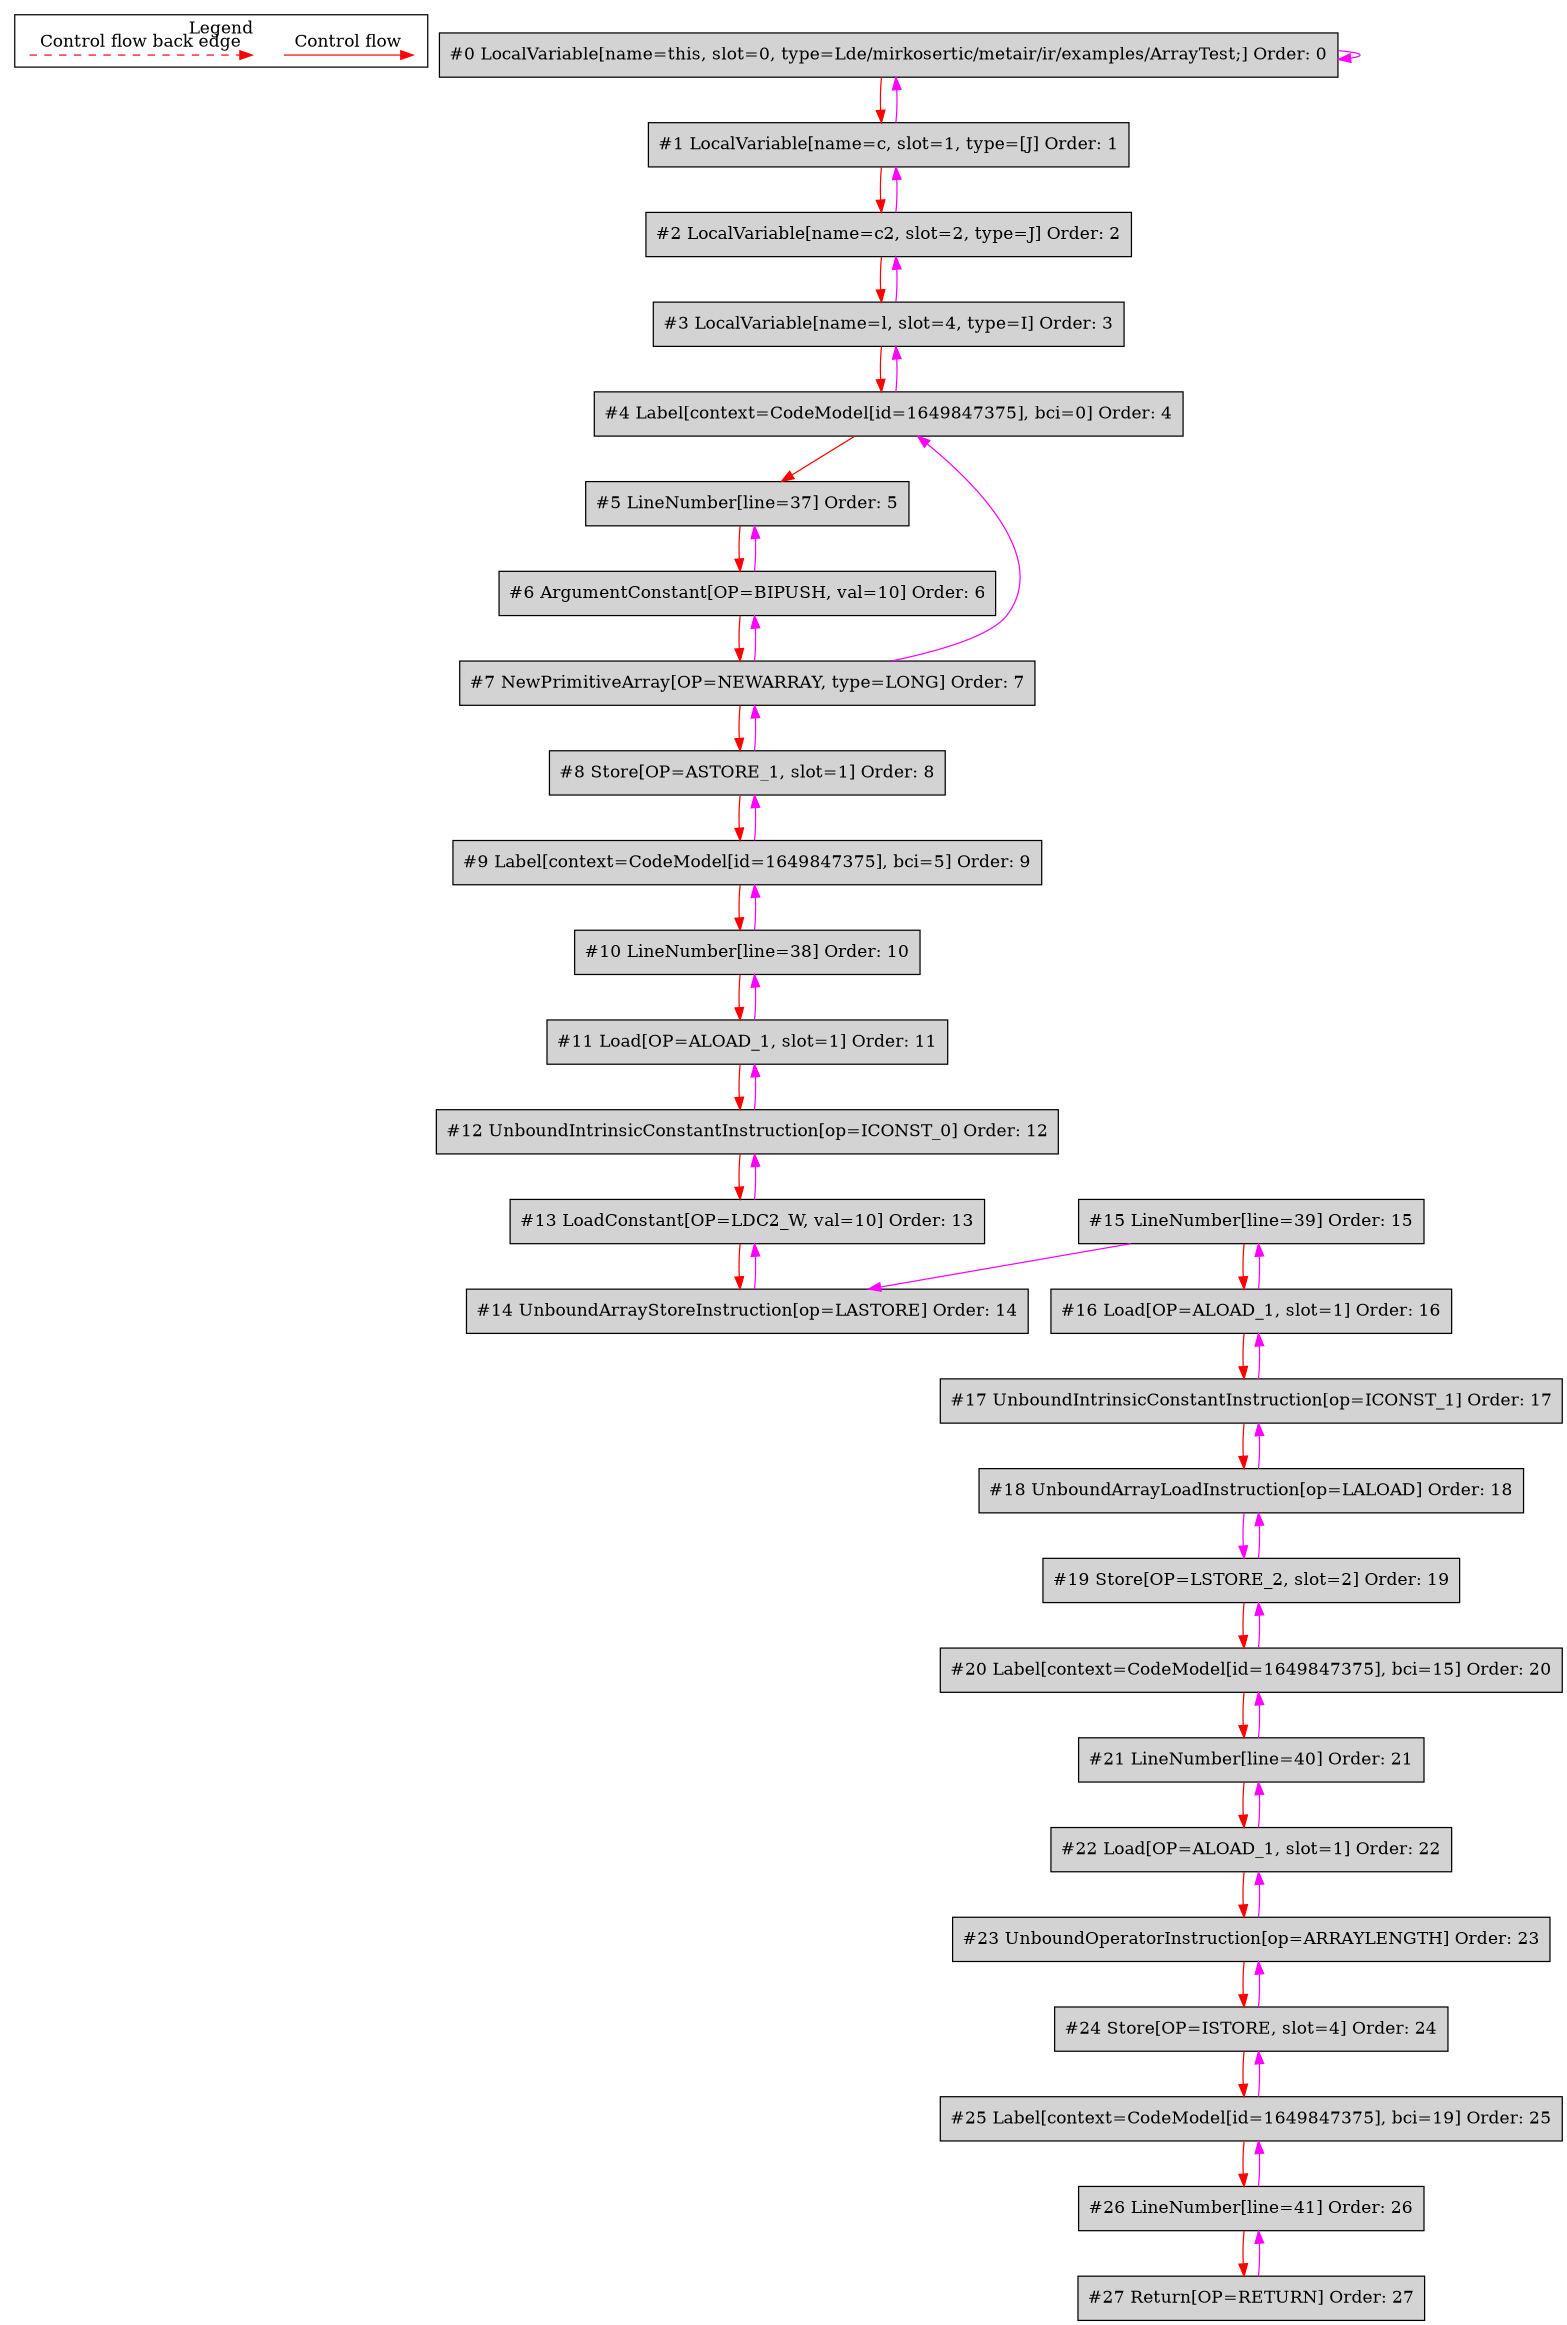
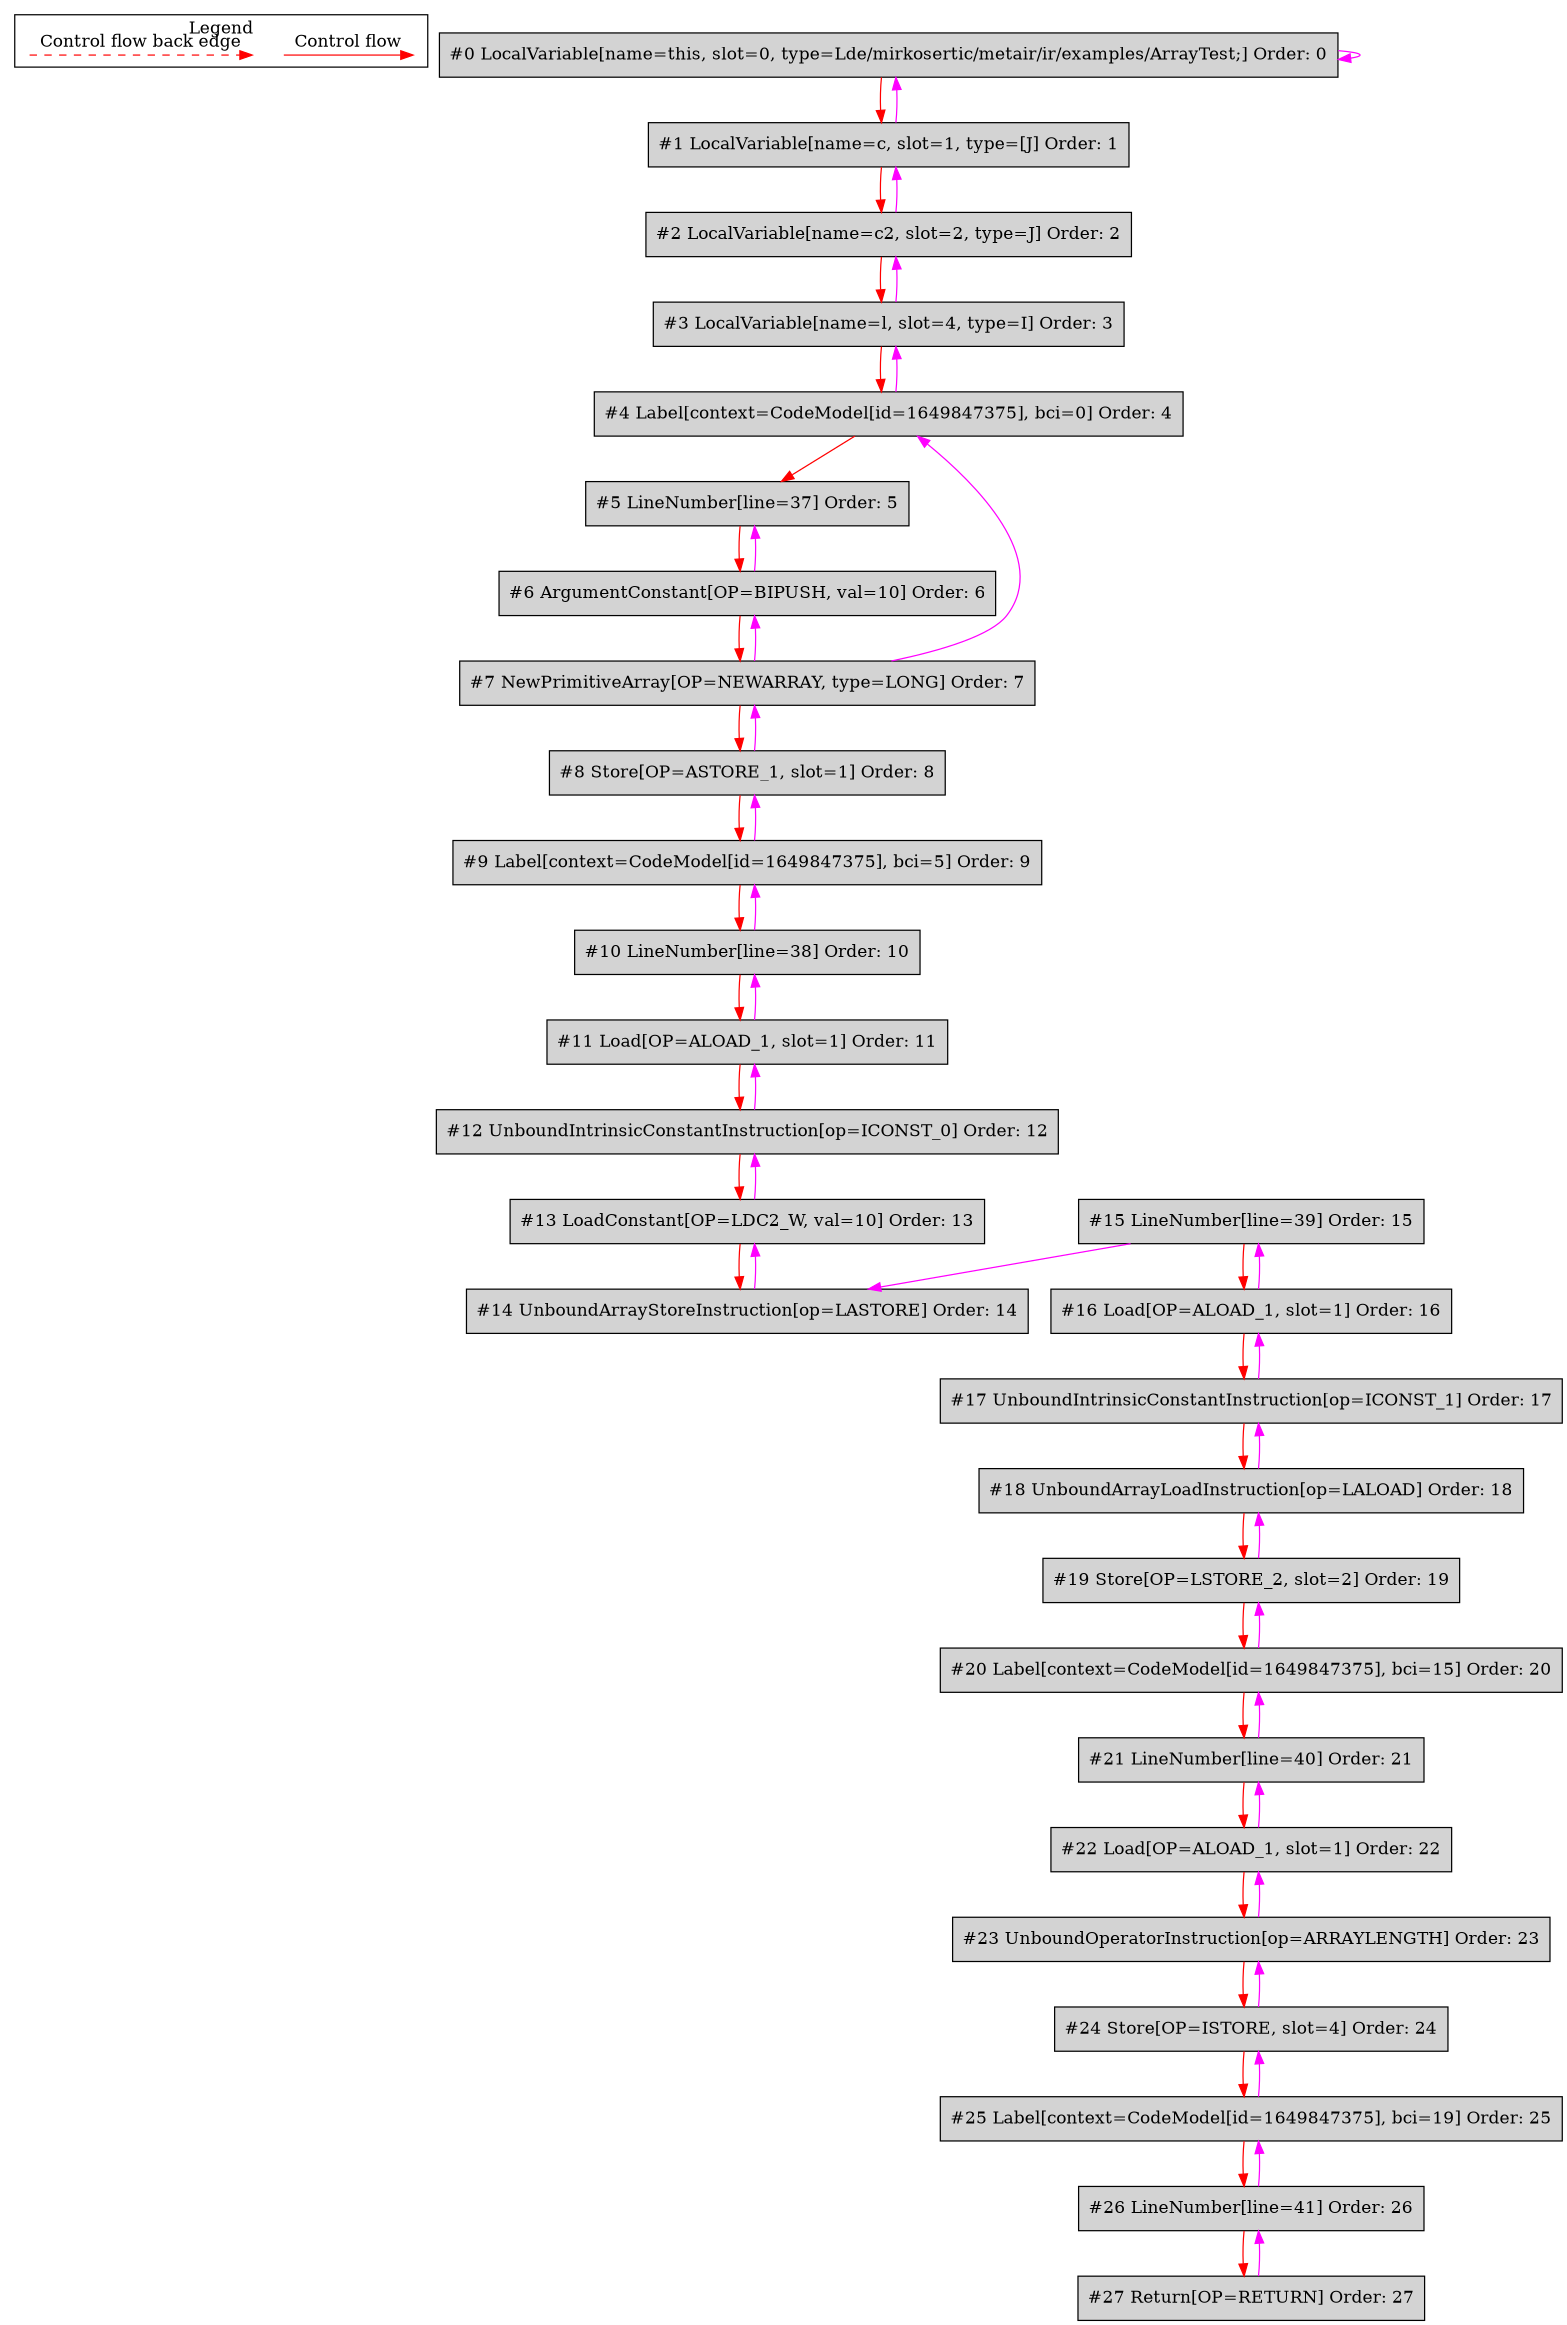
(1243, 1530) -> (1243, 1530)
